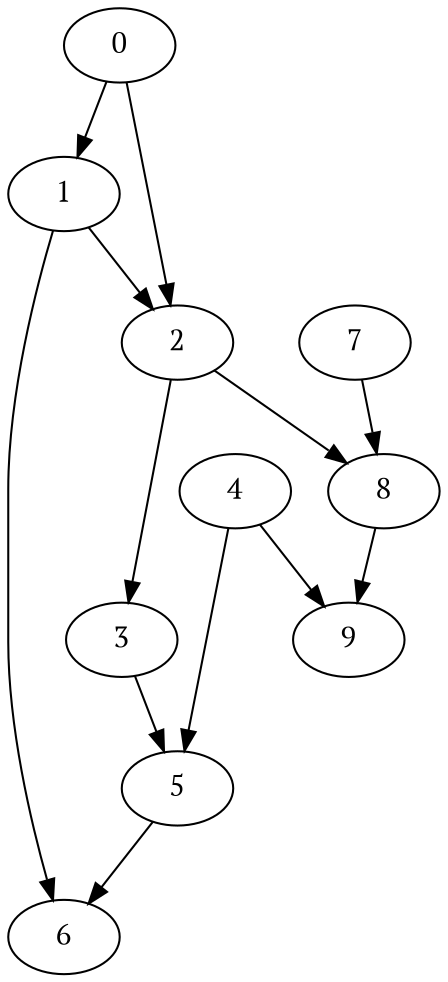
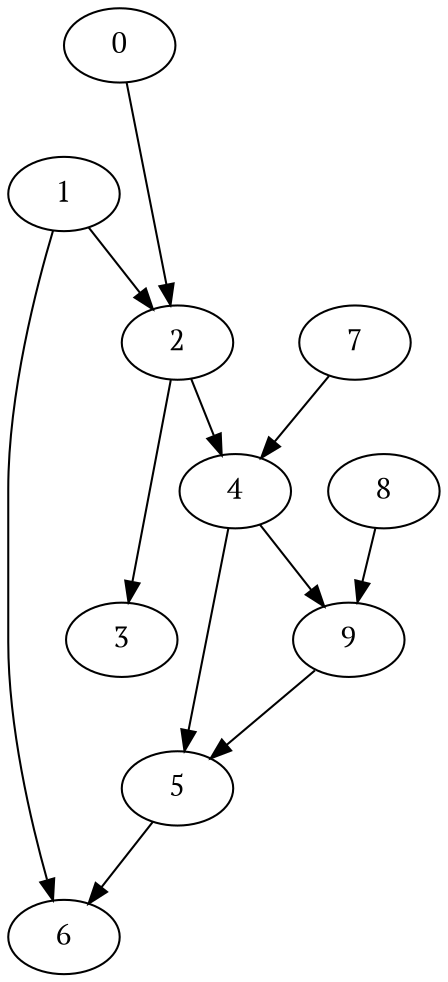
(96, 110) -> none
(367, 406) -> (302, 409)
(272, 411) -> (203, 407)
(146, 704) -> (271, 708)
